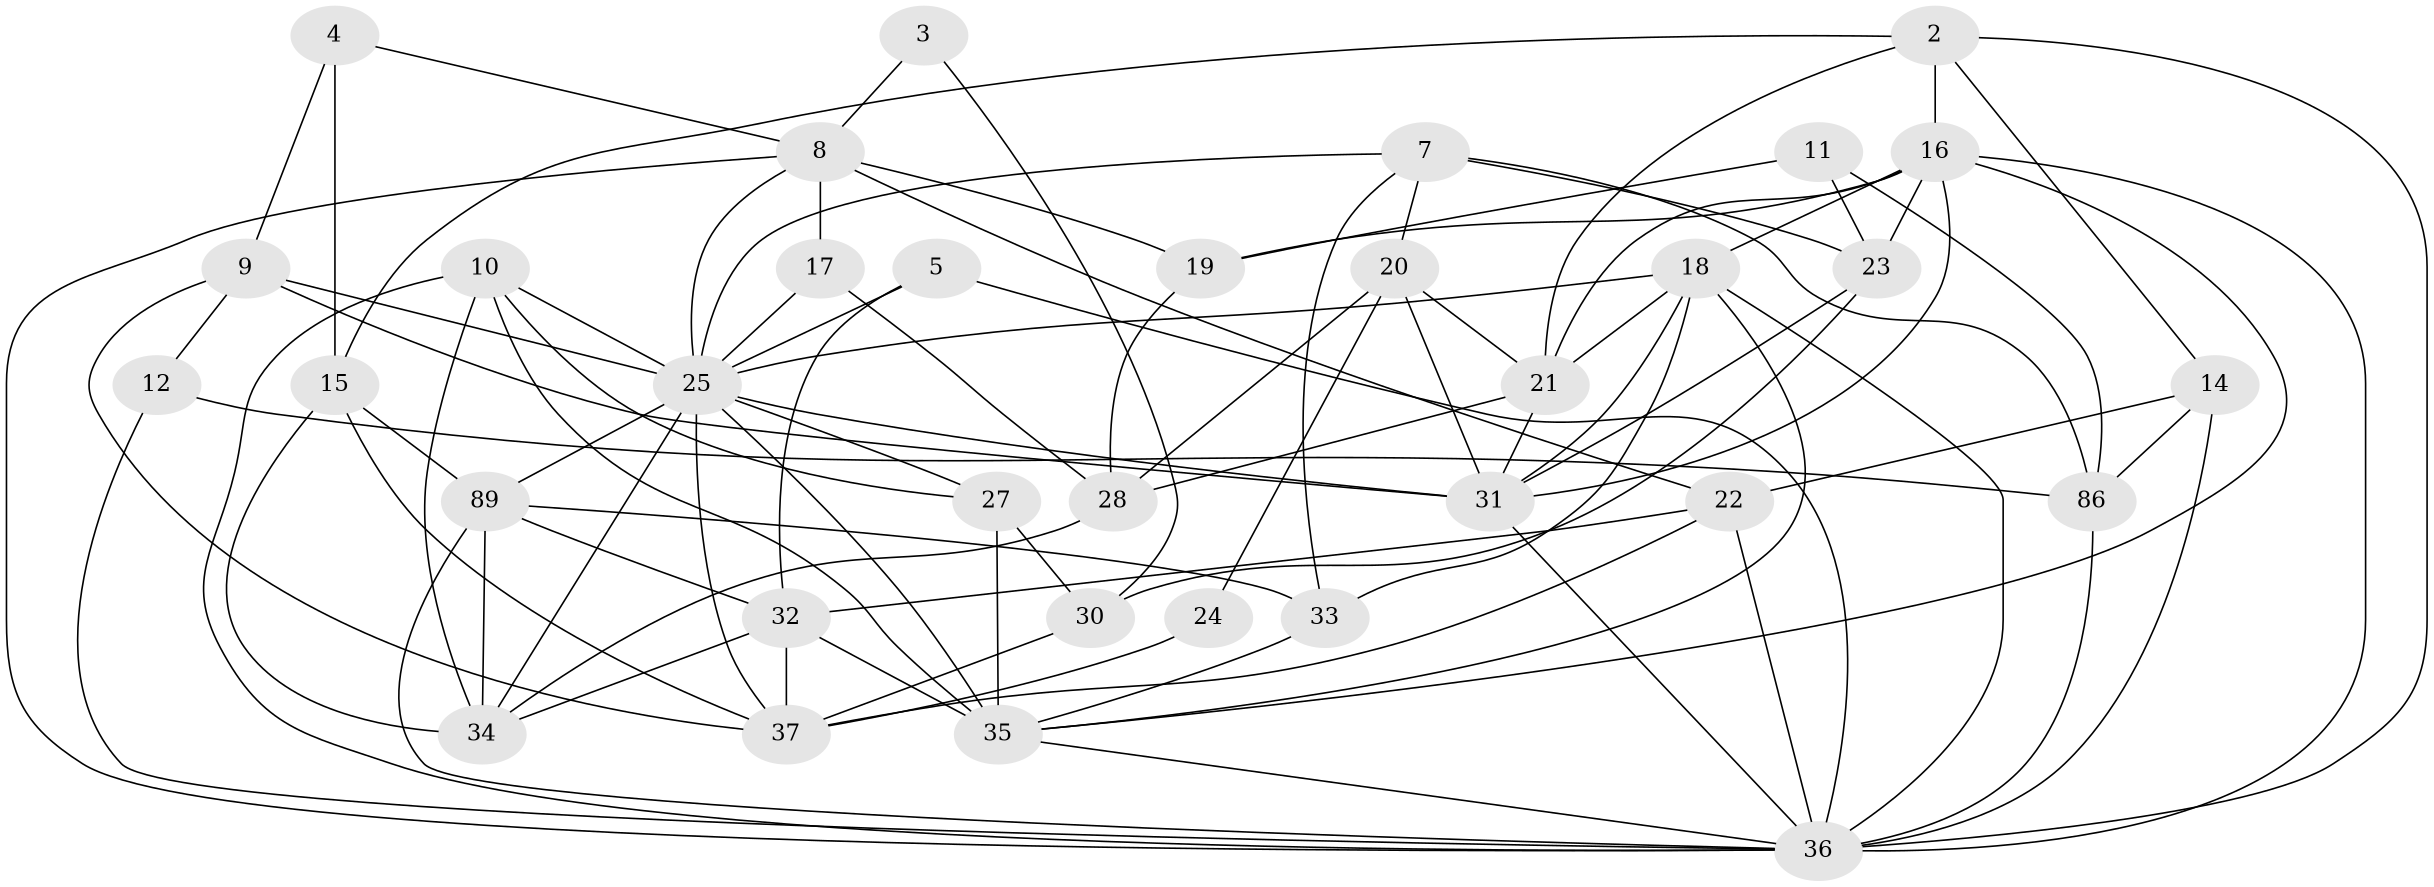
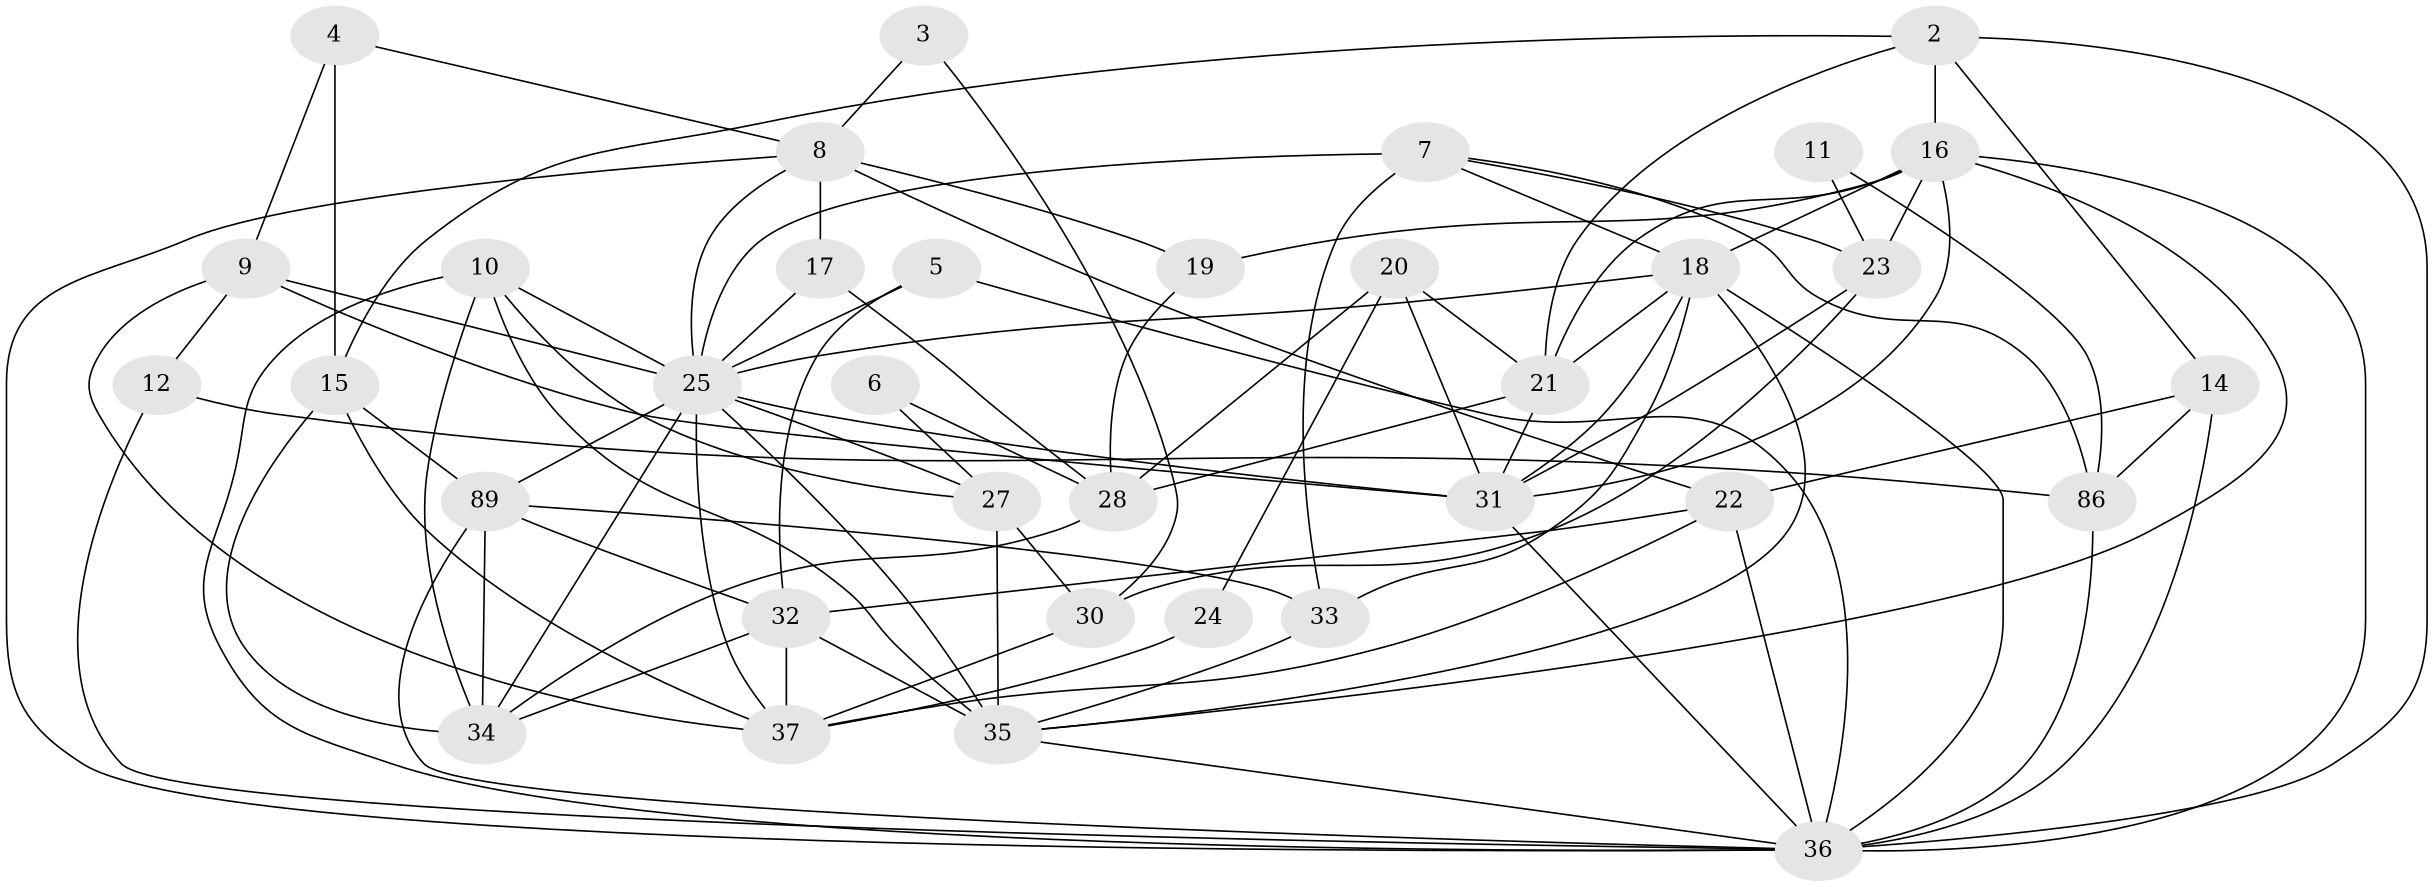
(1509, 208) -> none
(1410, 210) -> (1561, 210)
none -> (875, 385)
